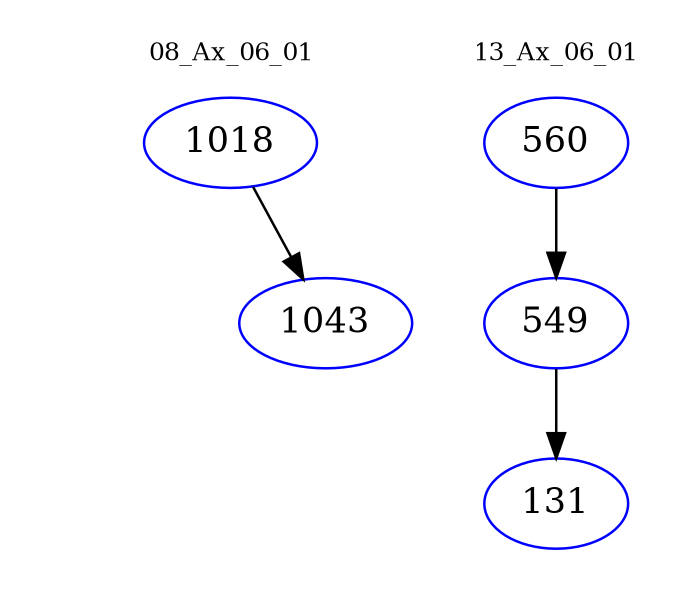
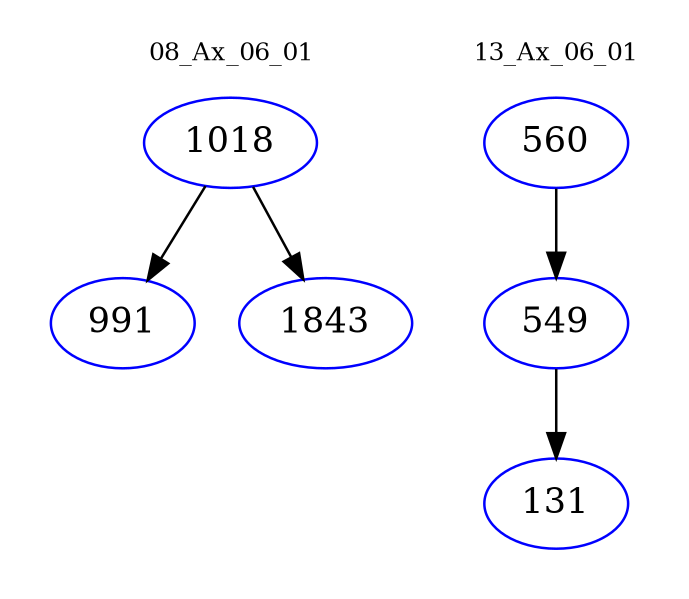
none -> (123, 323)
(326, 323) -> (326, 323)
